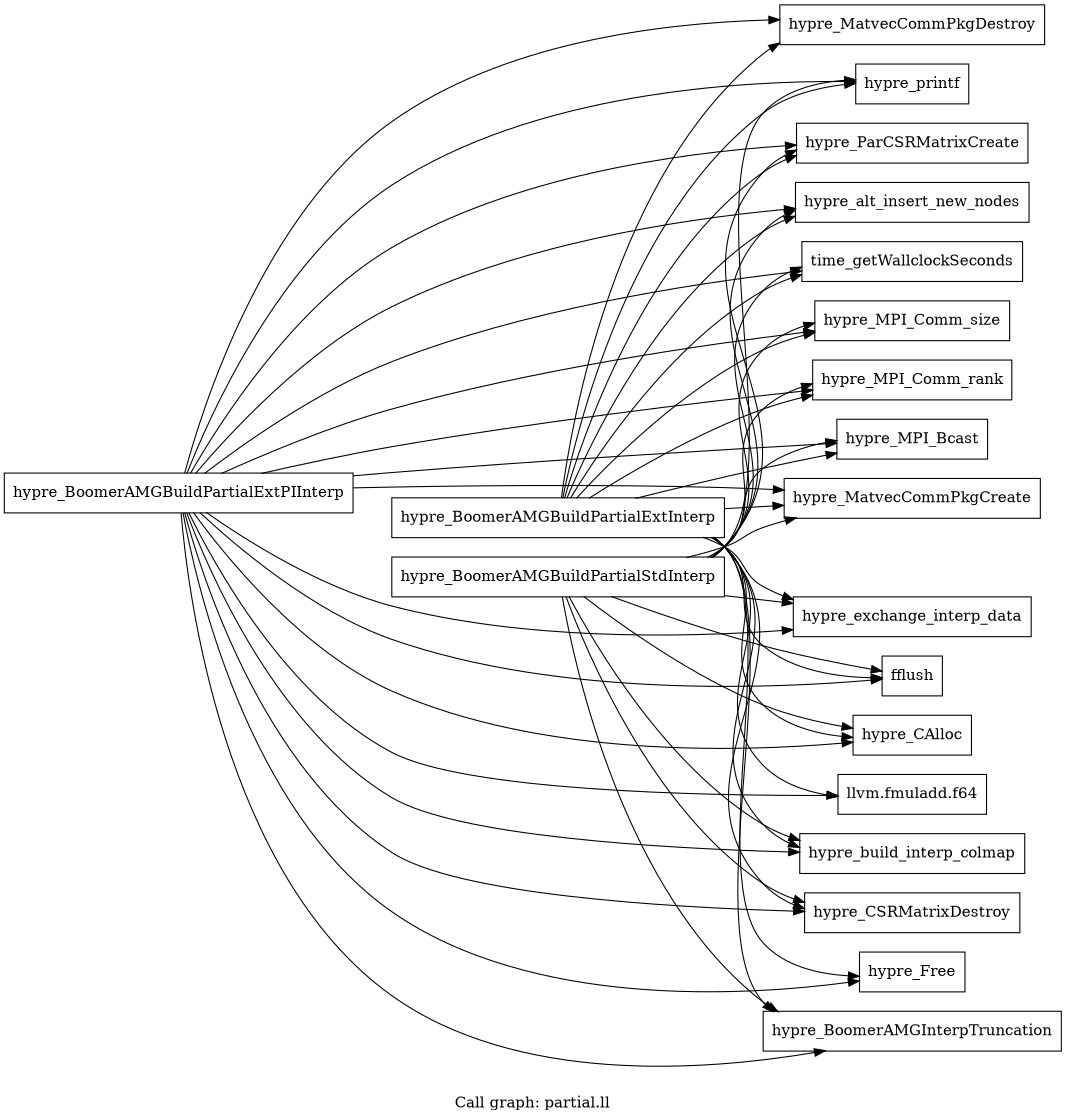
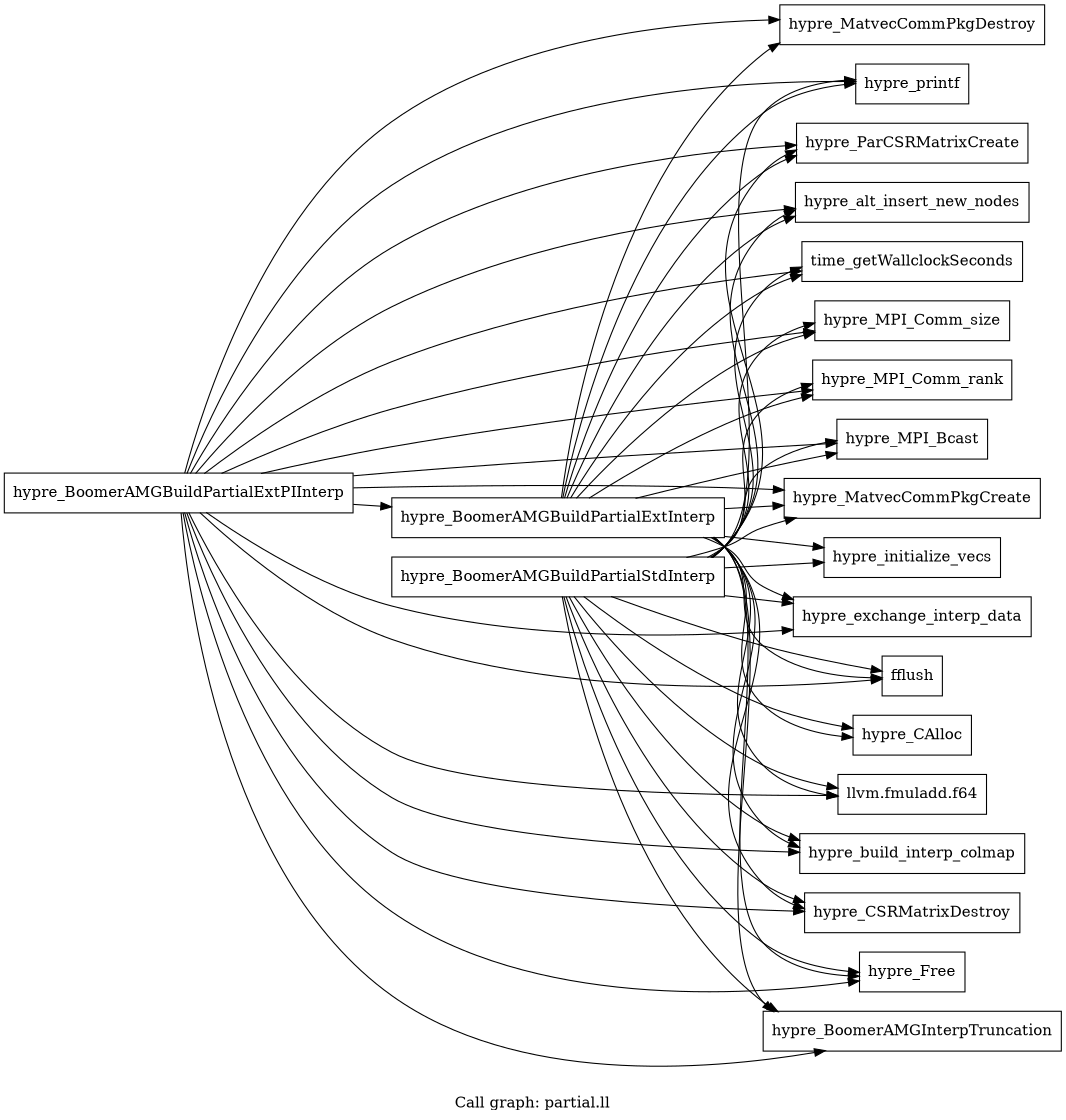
none -> (912, 558)
none -> (686, 713)
(481, 721) -> (367, 505)
none -> (659, 825)
